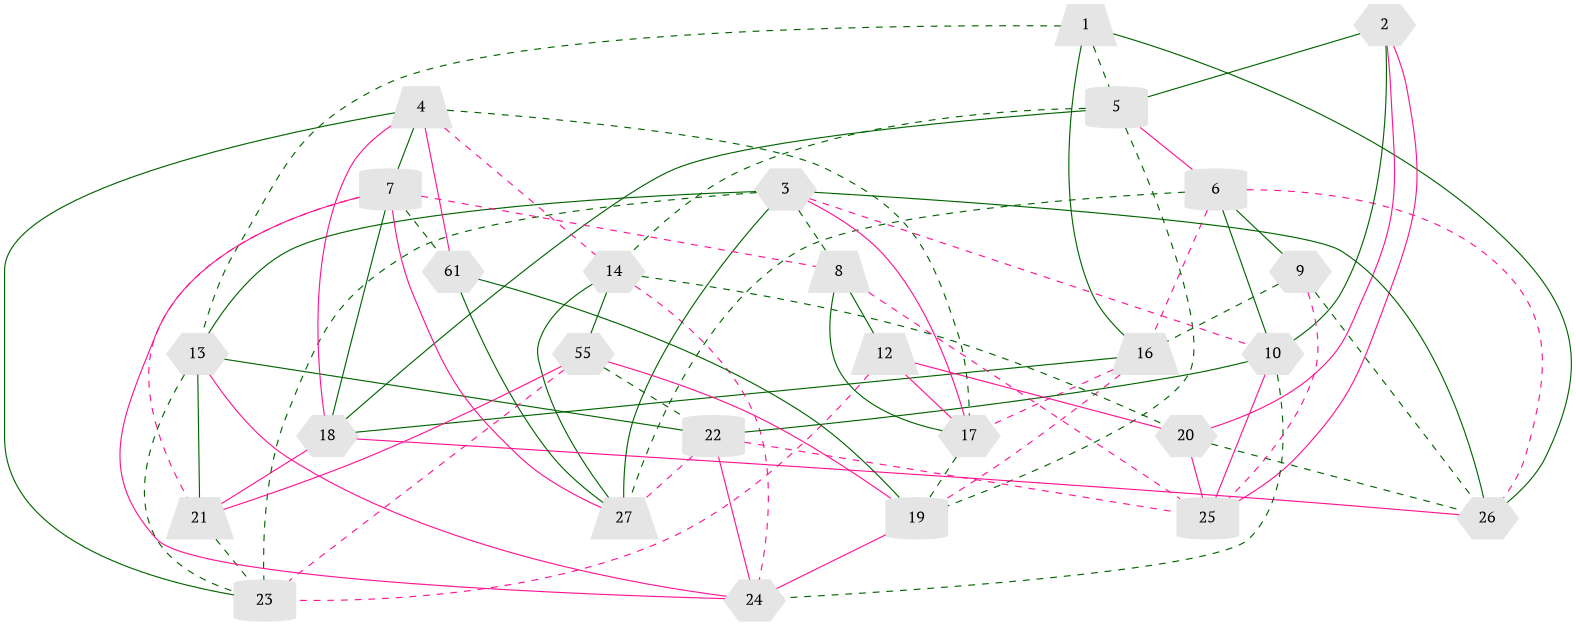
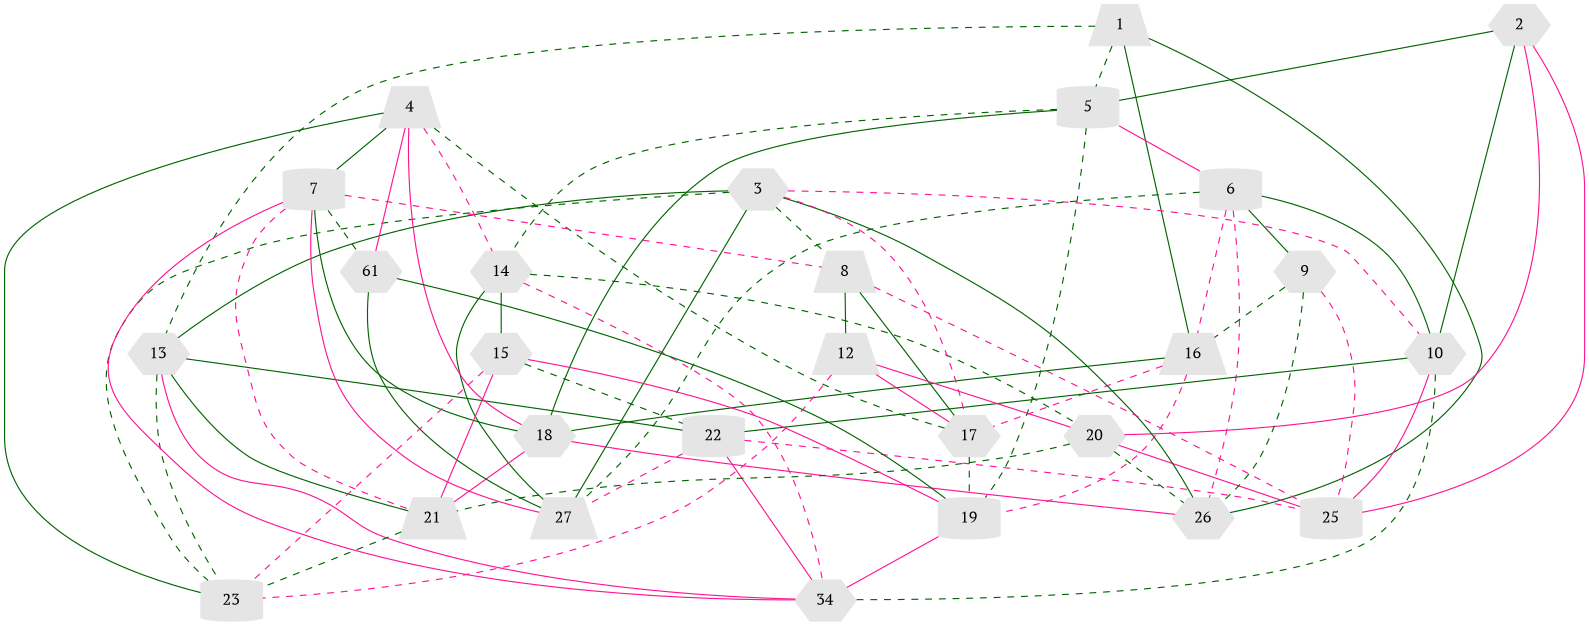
(910, 290) -> (907, 277)
(583, 354) -> (501, 354)
none -> (763, 478)
(755, 601) -> (825, 601)
